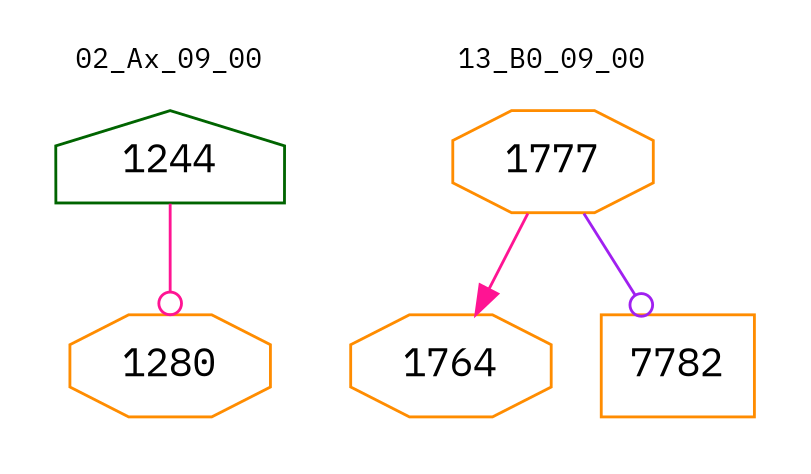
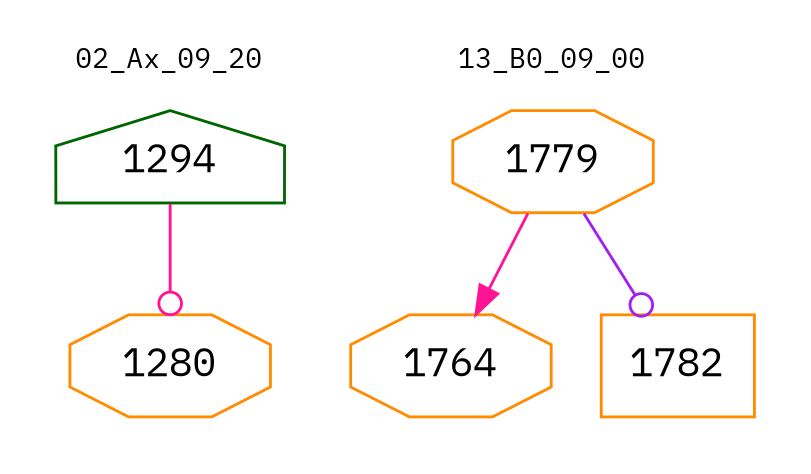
(170, 61) -> (170, 61)
(170, 162) -> (170, 162)
(553, 162) -> (553, 162)
(678, 366) -> (678, 366)
